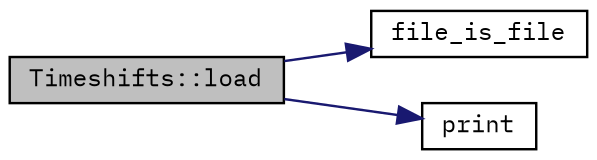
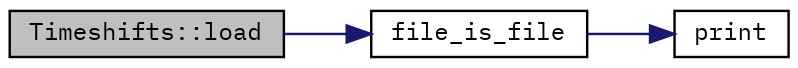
(341, 107) -> (618, 34)
